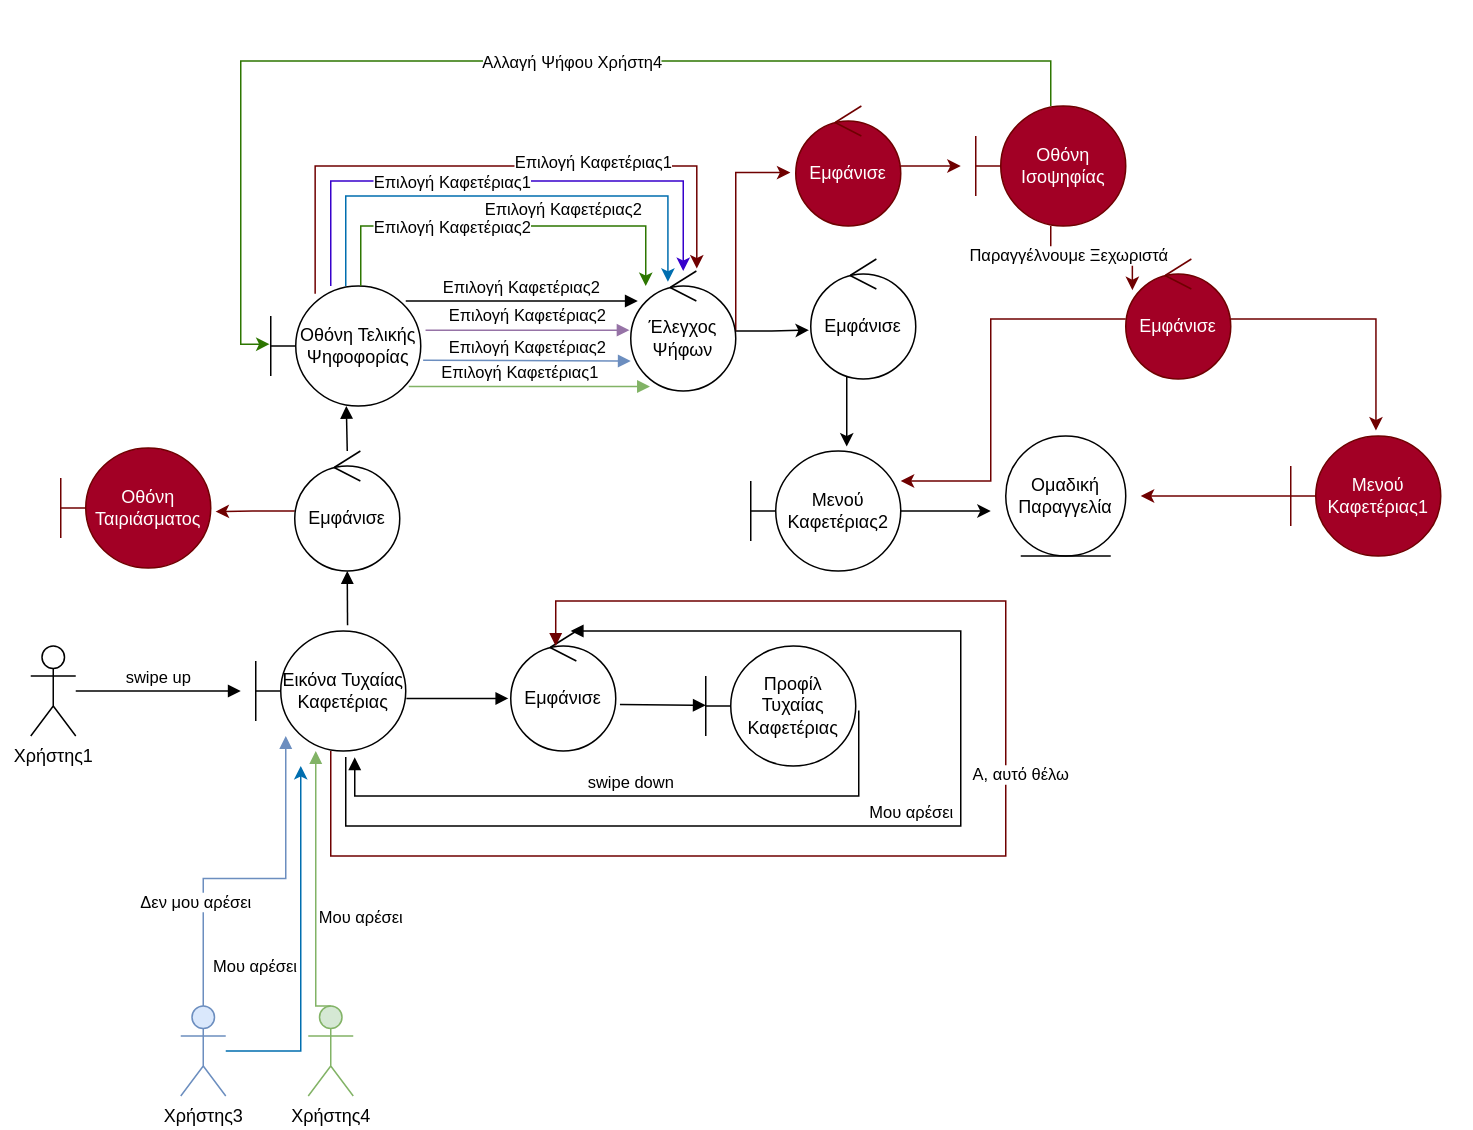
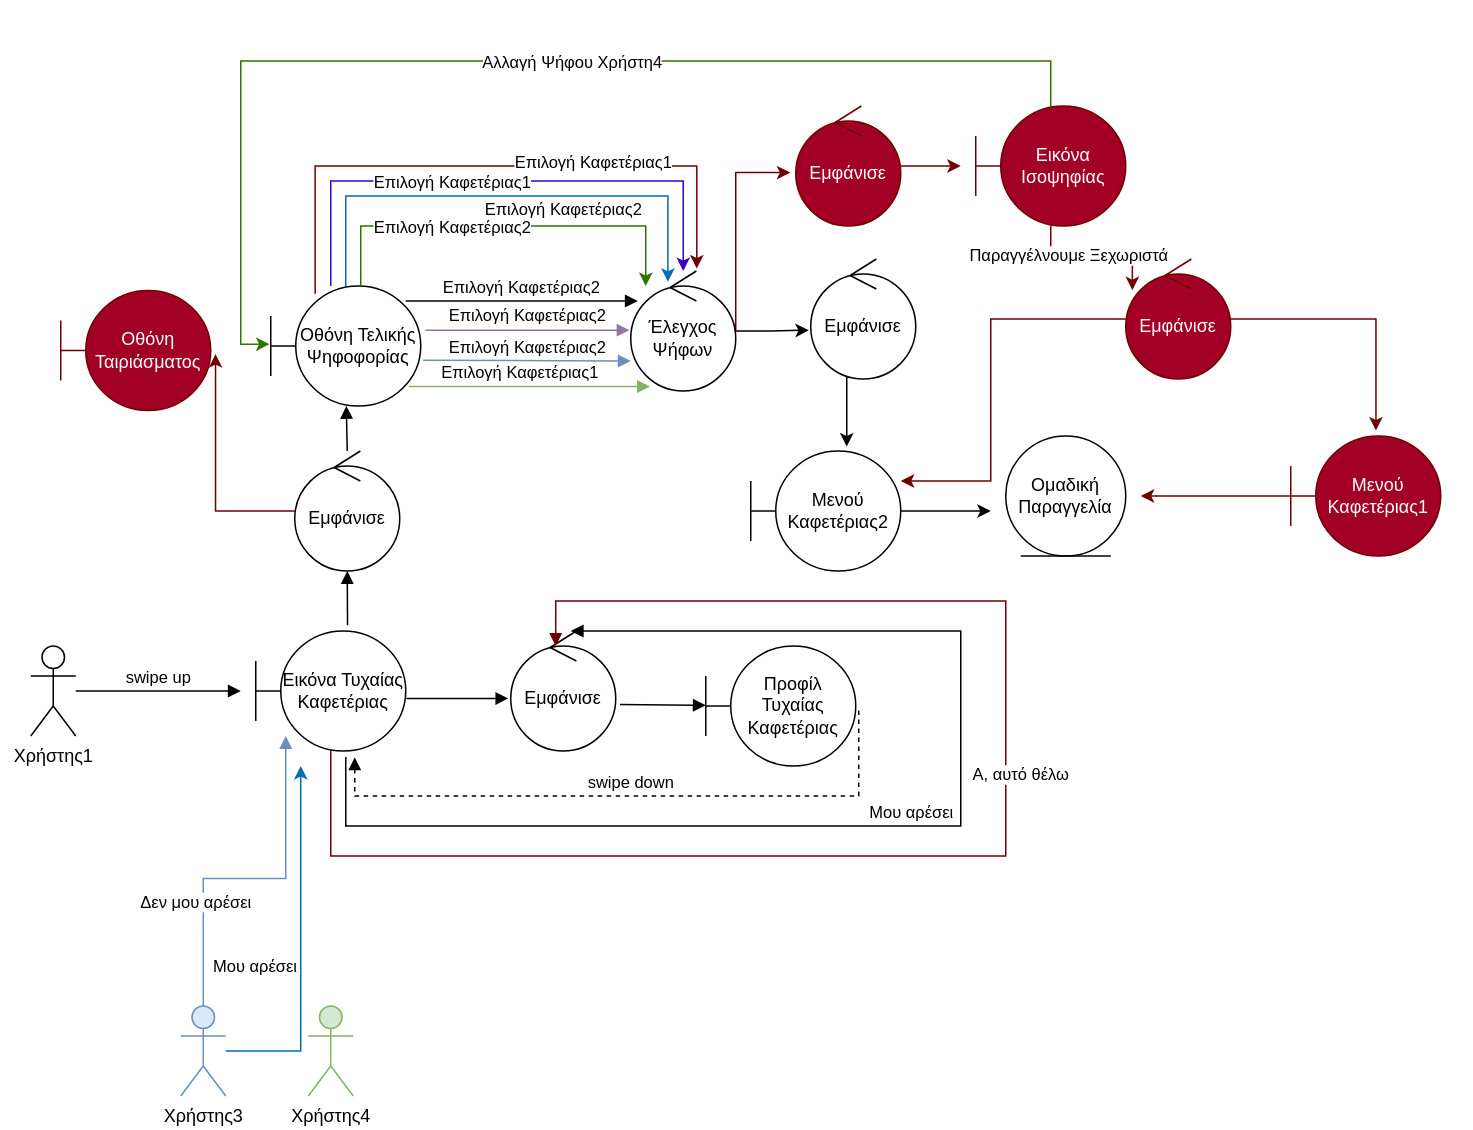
(1064, 166) -> (1064, 166)
(136, 508) -> (136, 350)
(637, 796) -> (637, 796)
(316, 891) -> none
